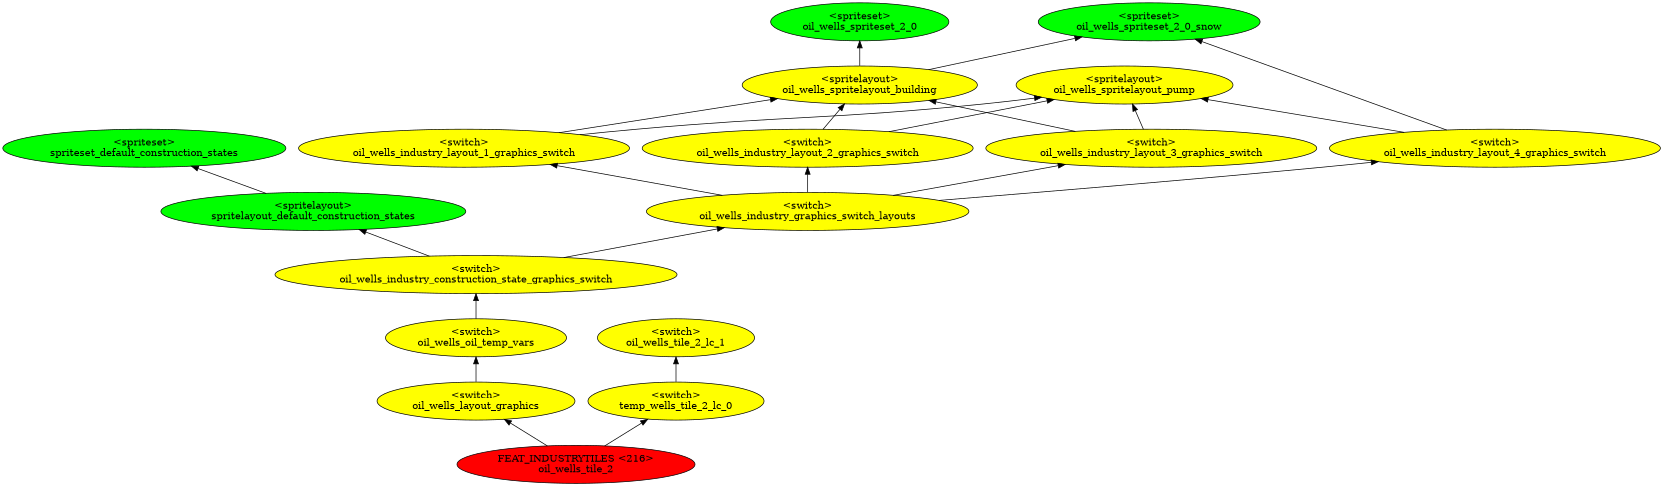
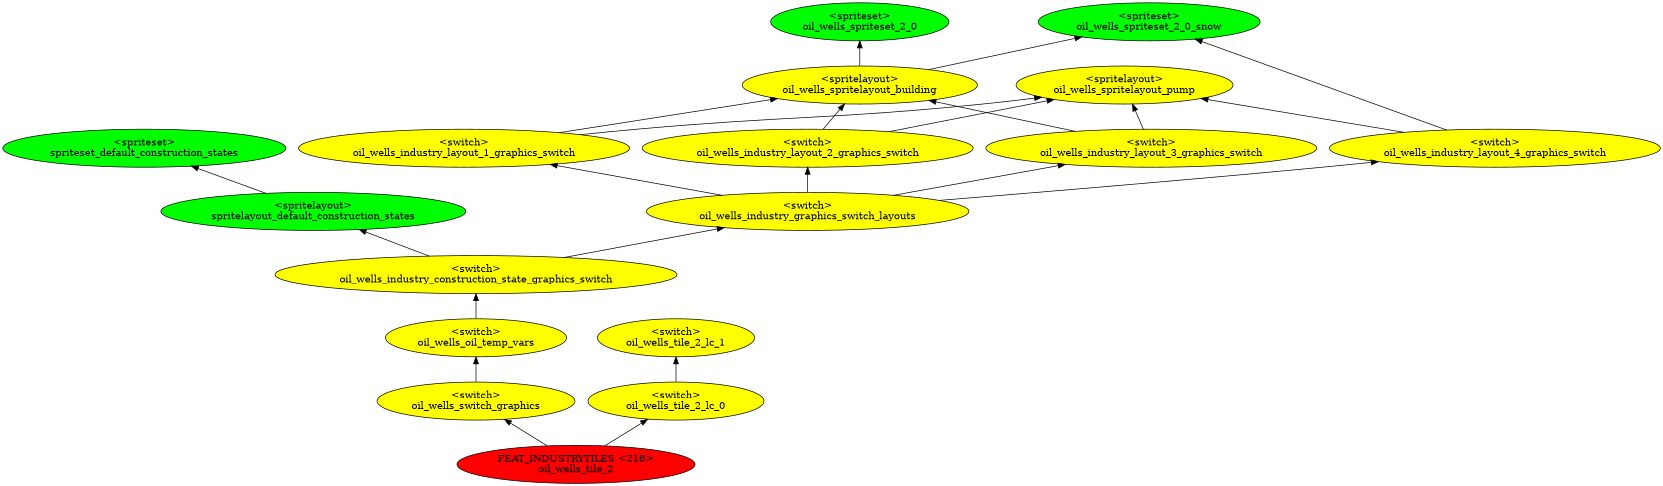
(476, 401) -> (476, 401)
(676, 401) -> (676, 401)
